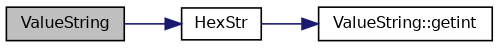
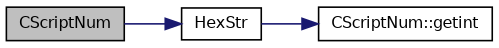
(65, 24) -> (65, 24)
(405, 24) -> (405, 24)
